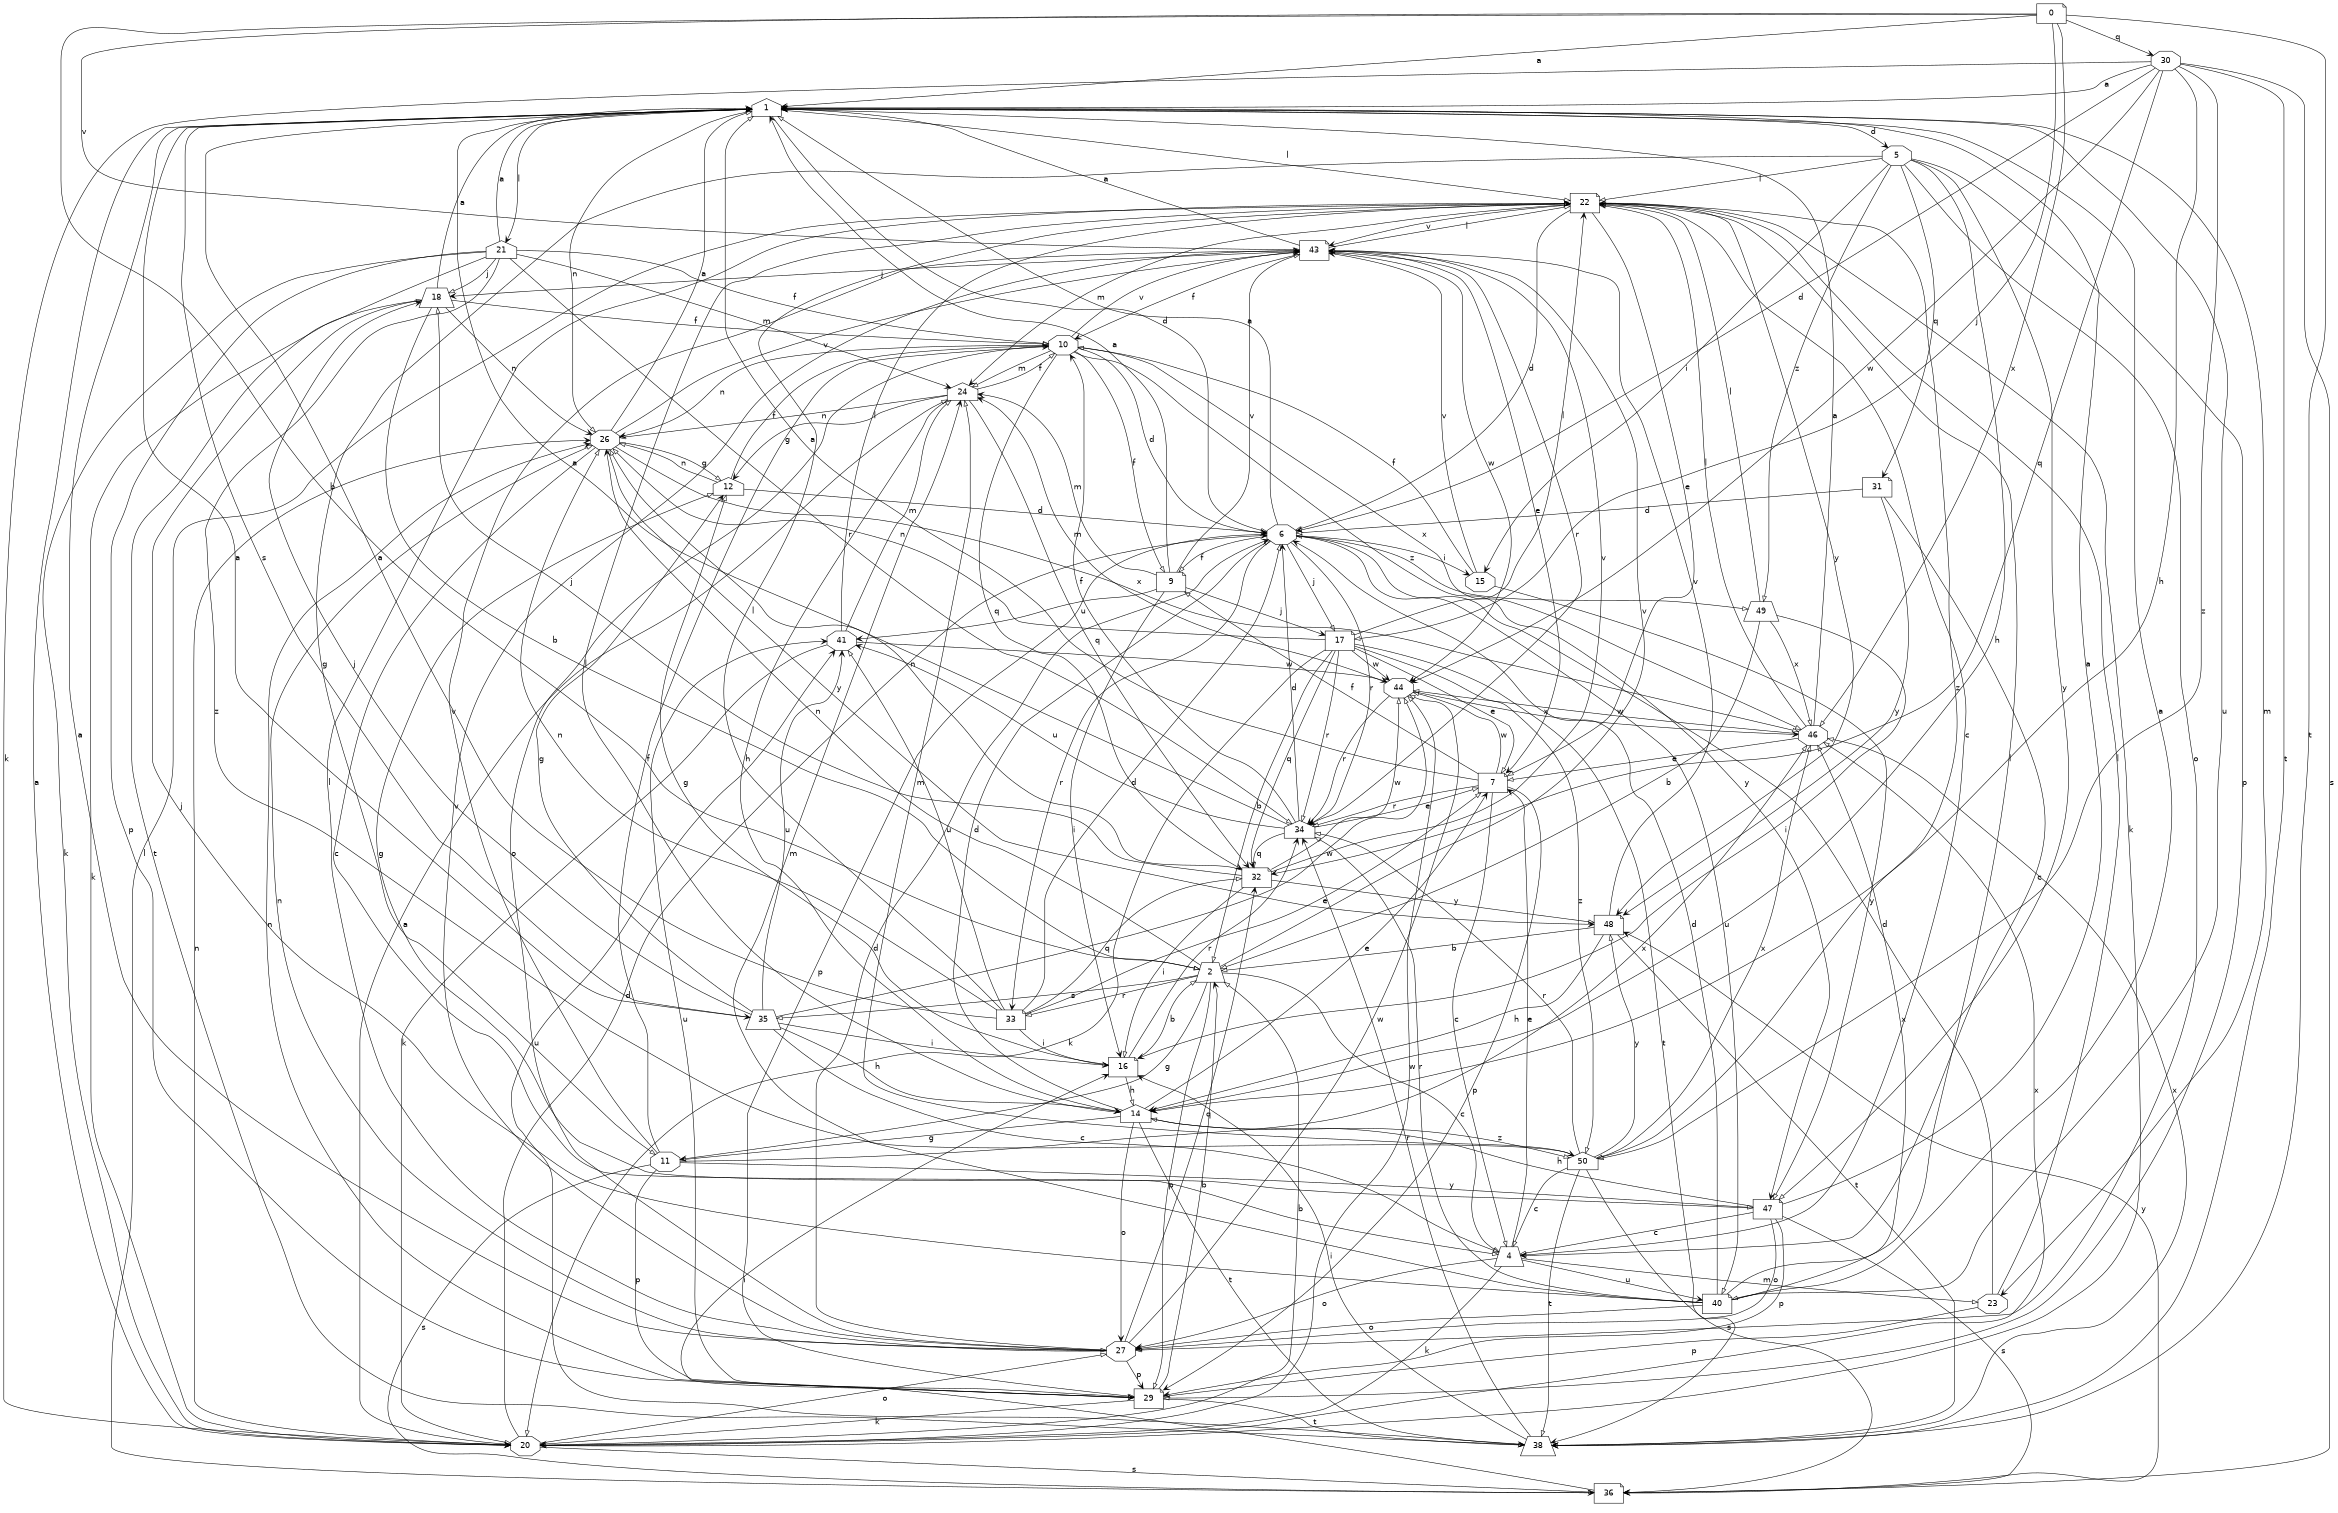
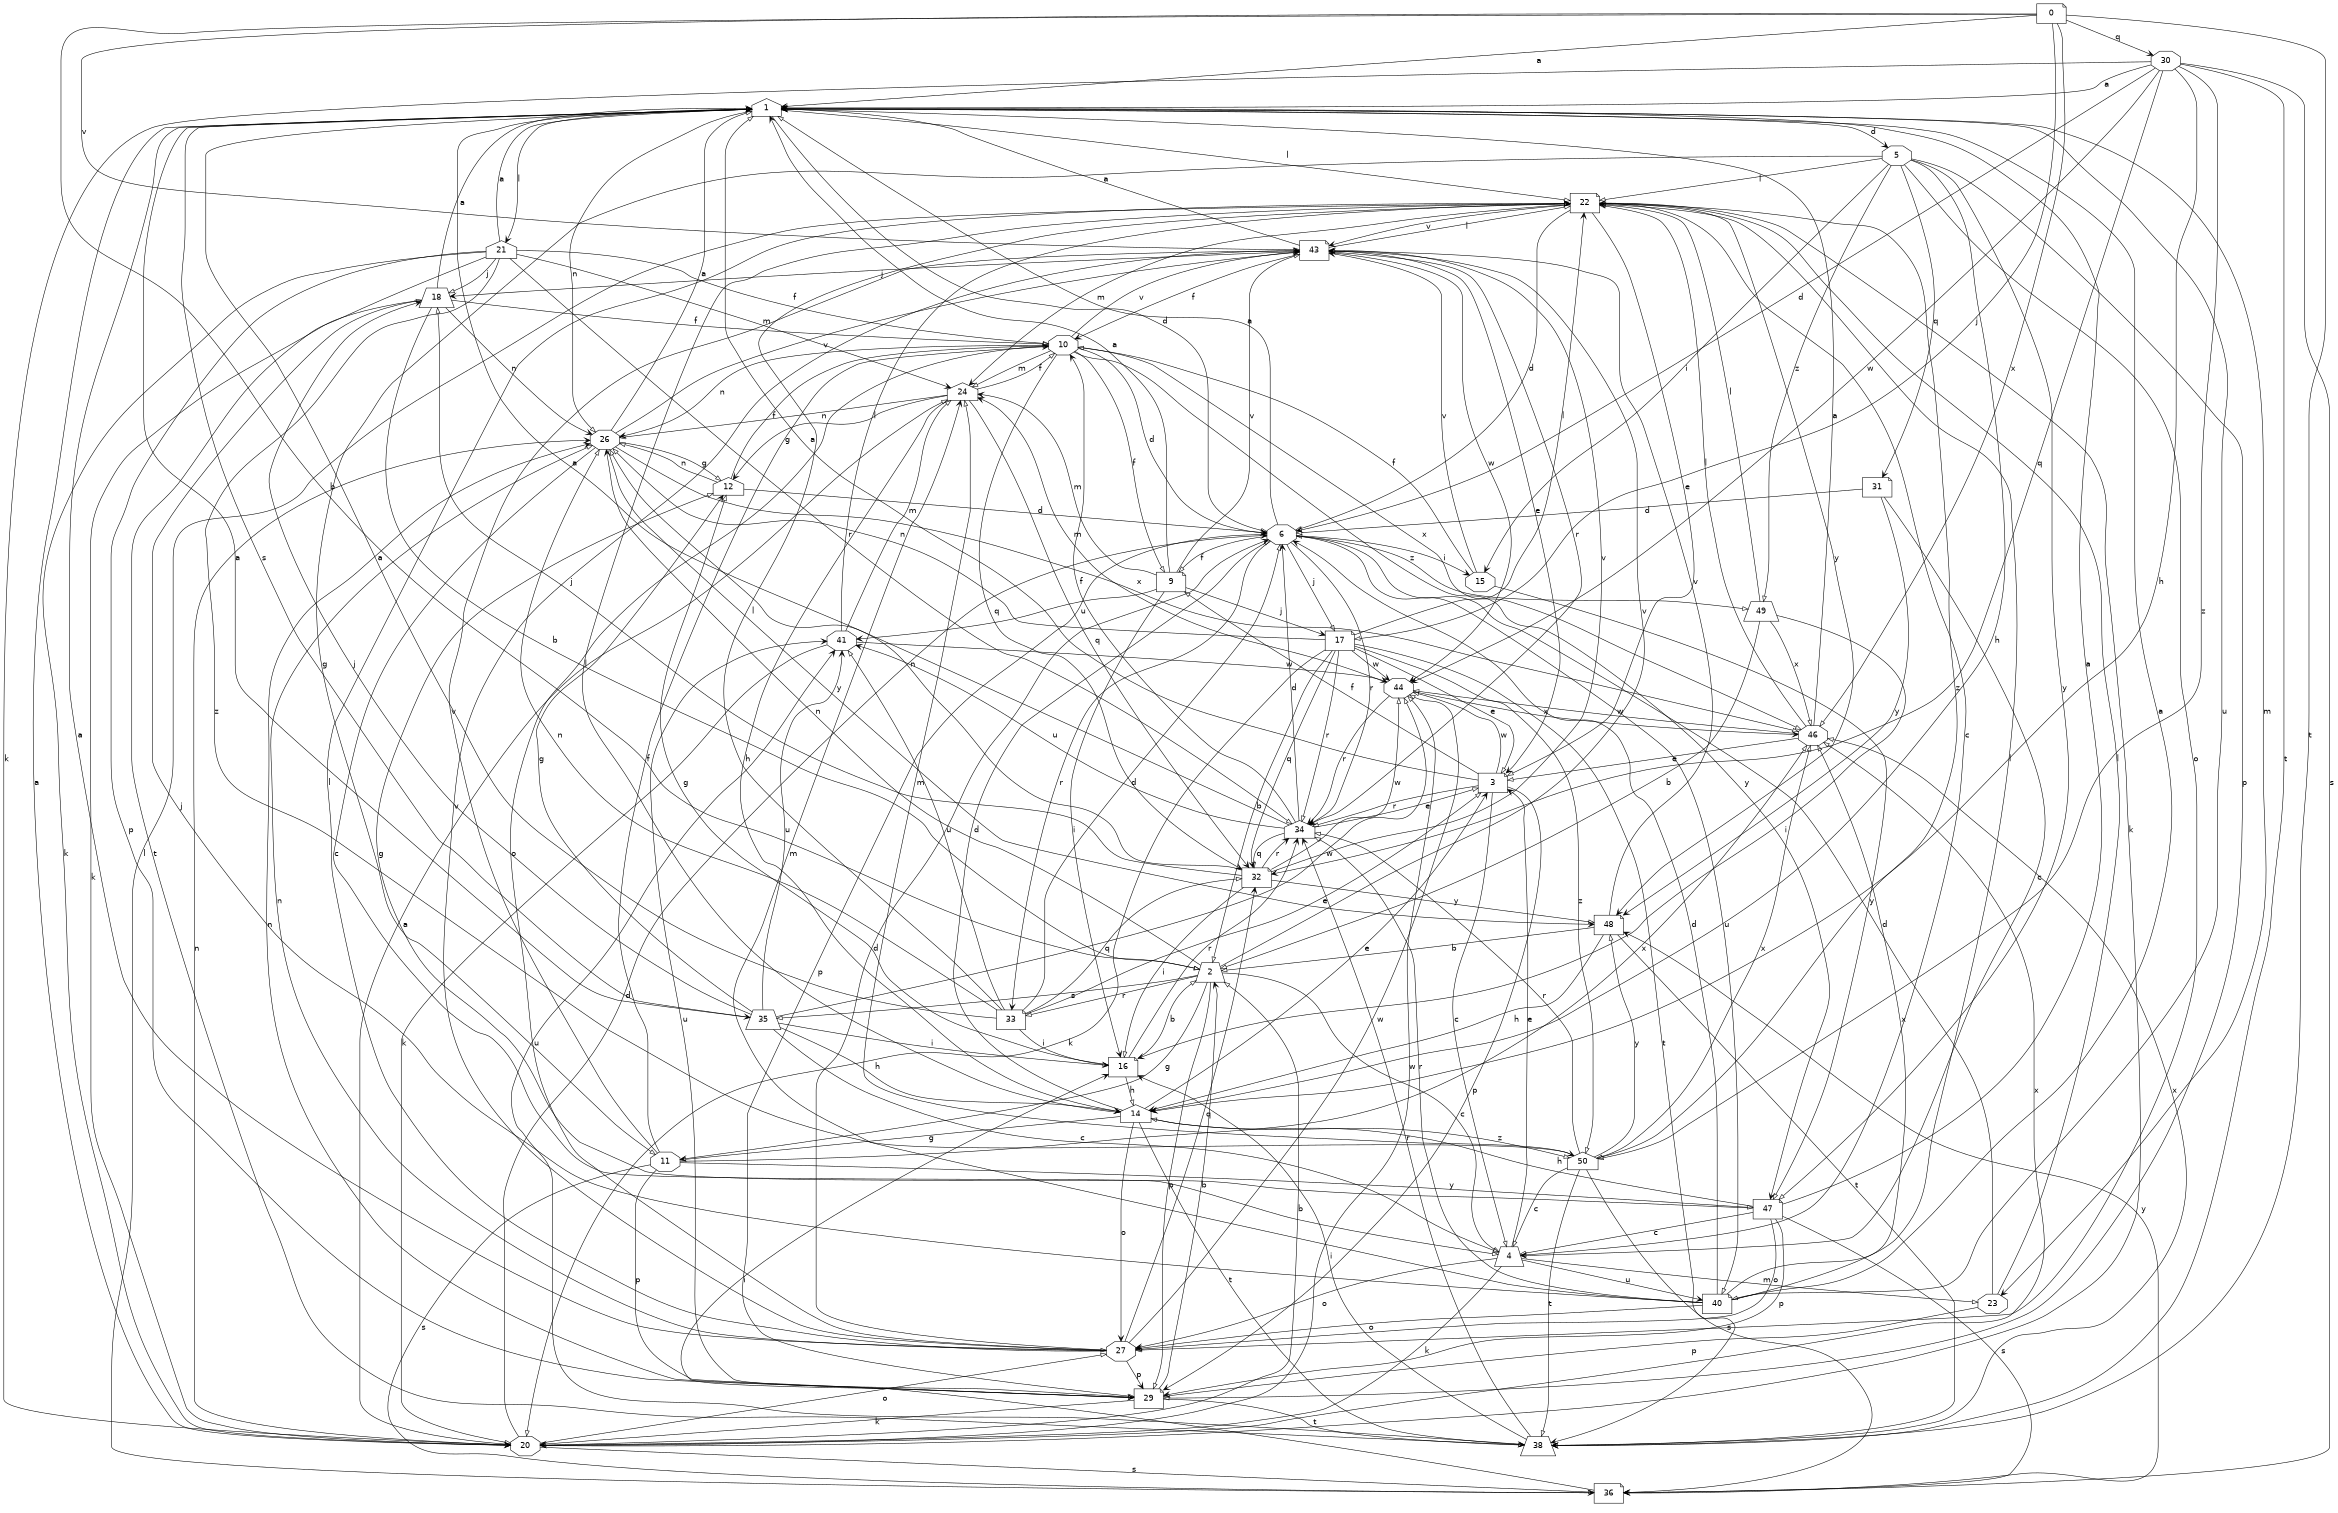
(1493, 783) -> (1493, 783)
none -> (1272, 854)
